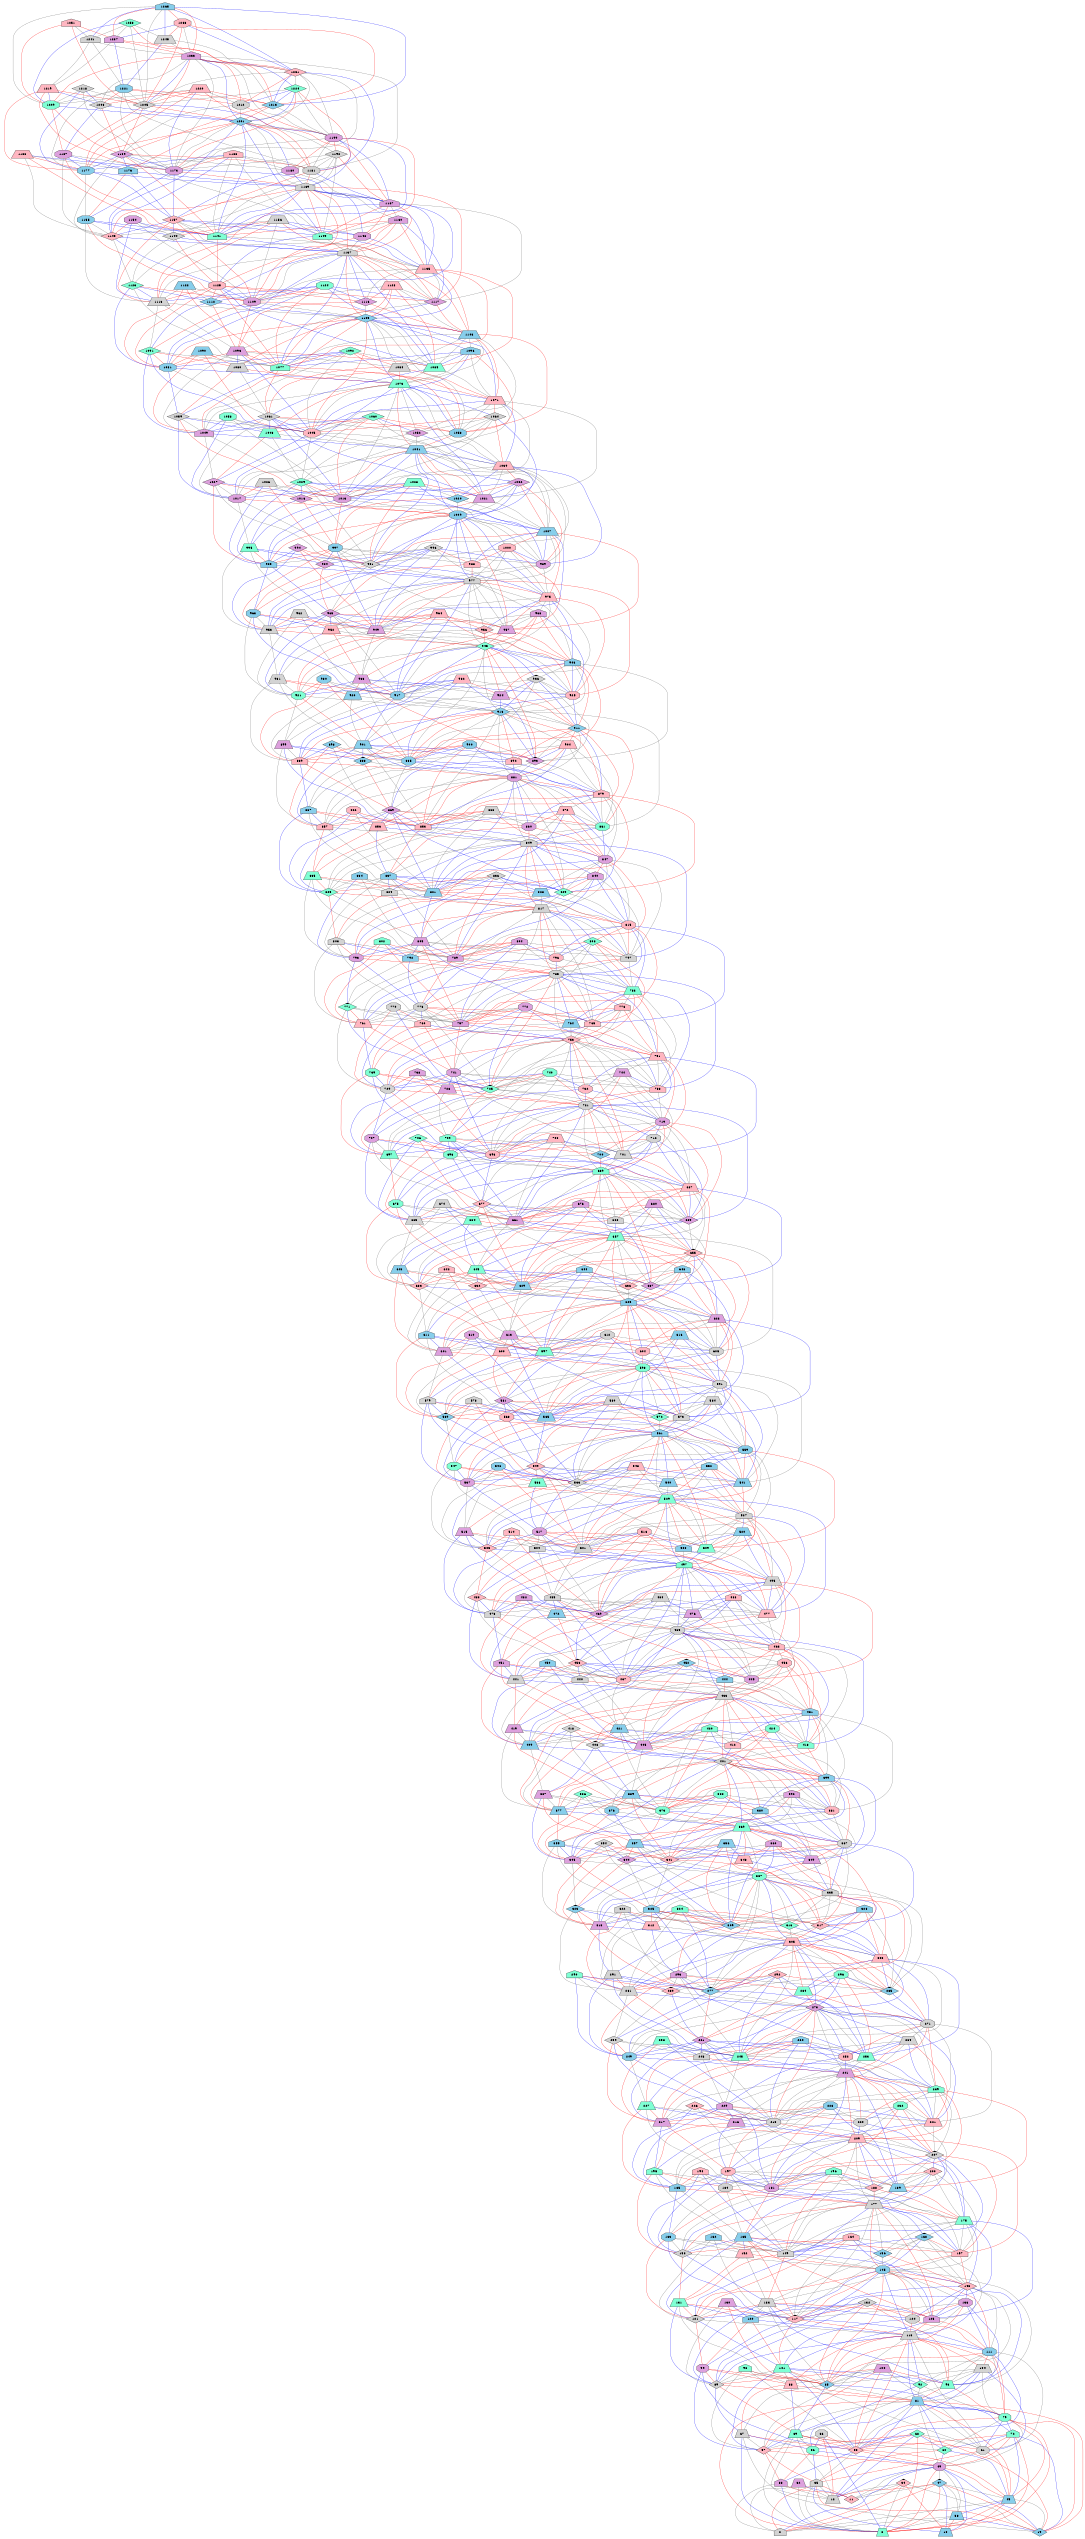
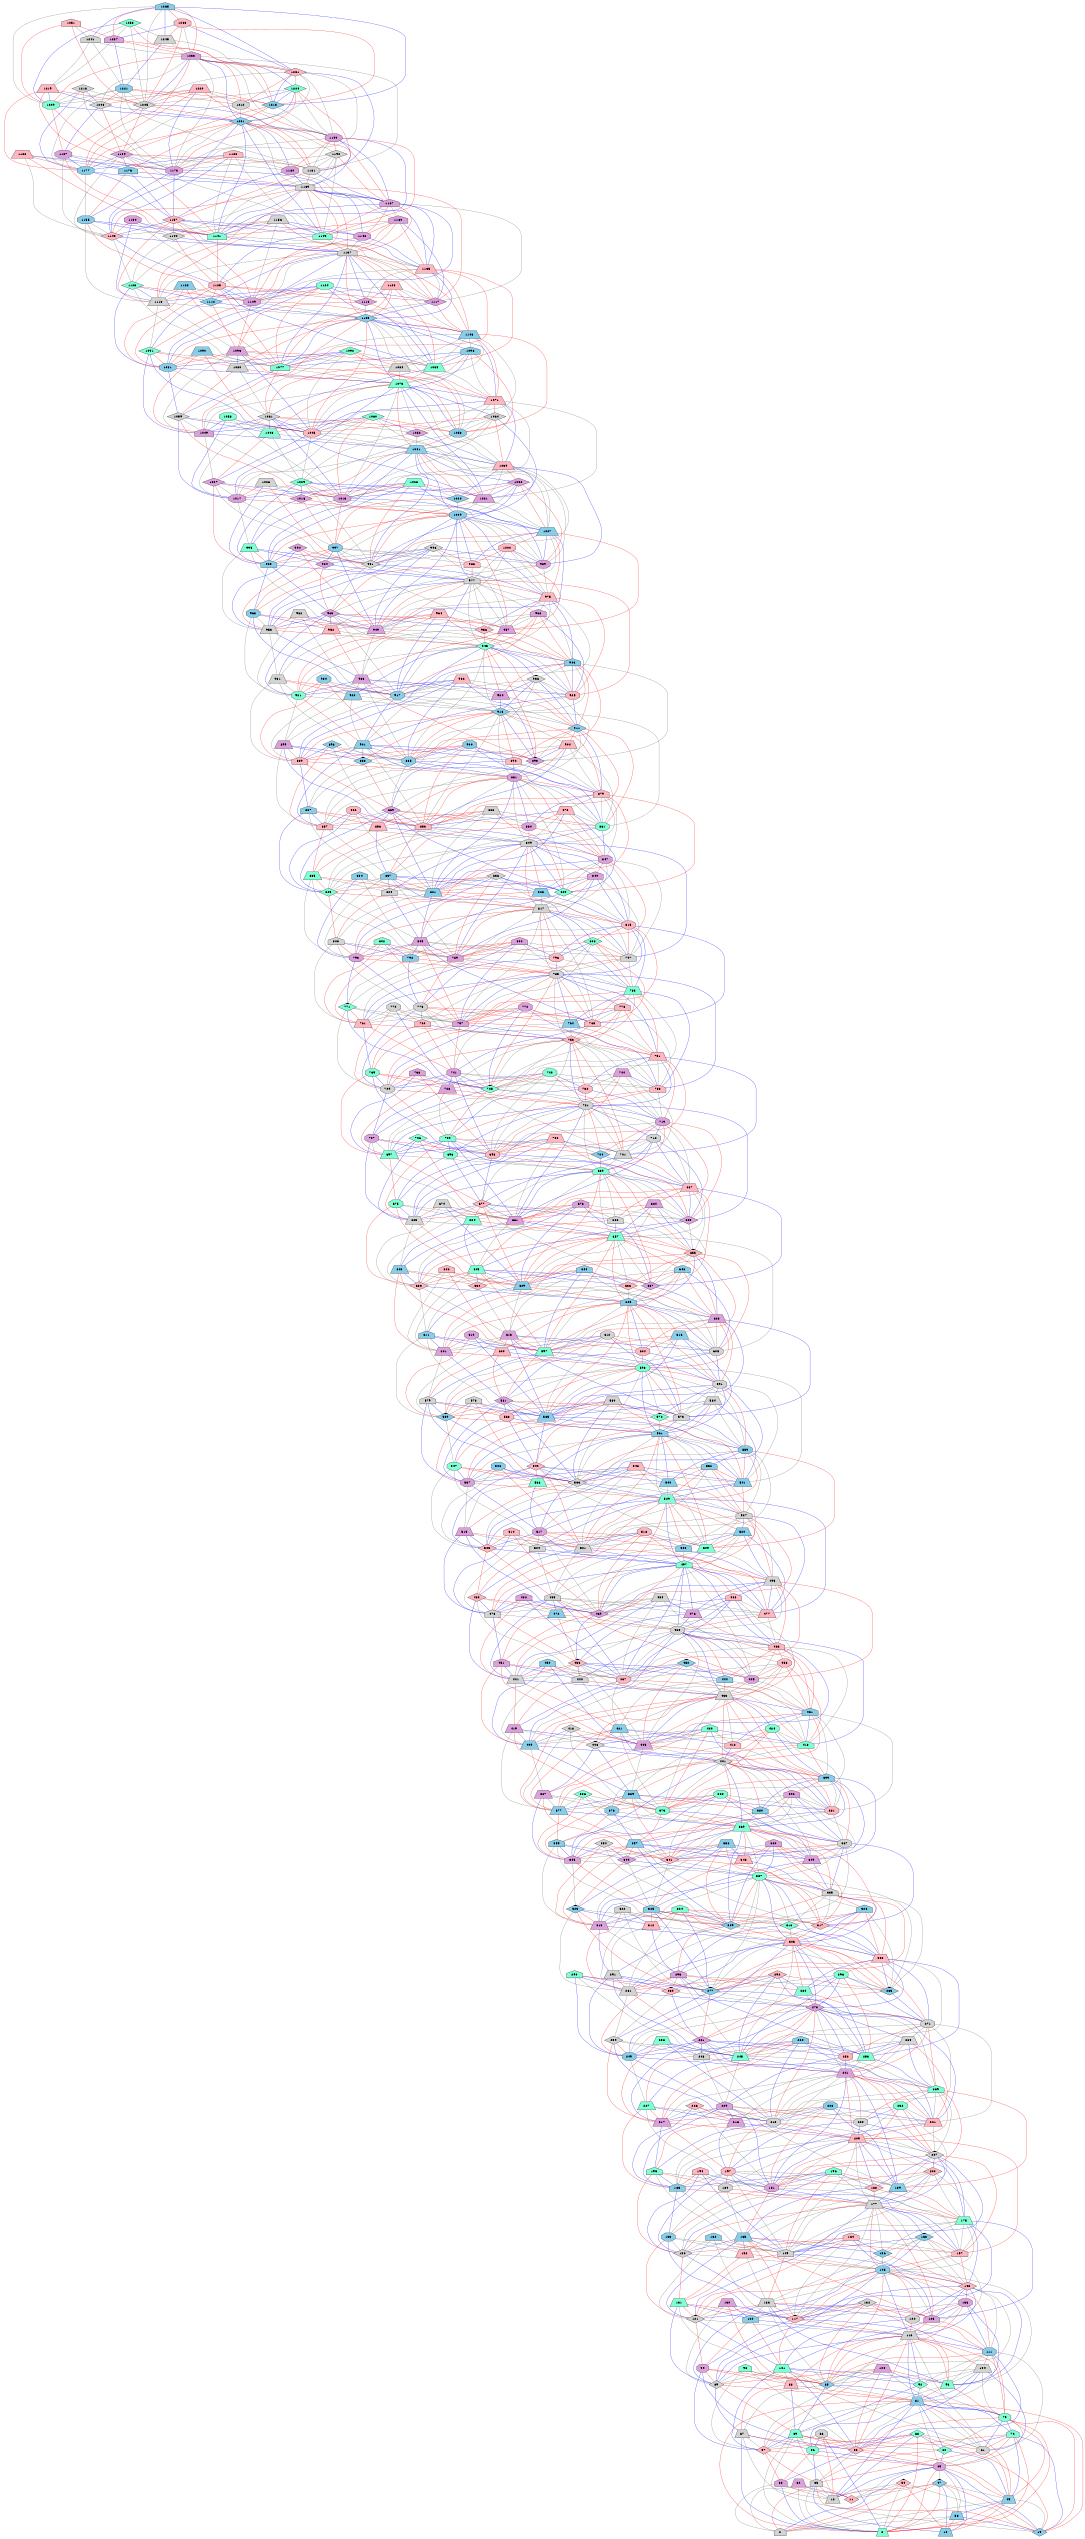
none -> (419, 1146)
(396, 1386) -> (396, 1386)
